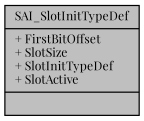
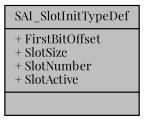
(64, 67) -> (54, 67)
